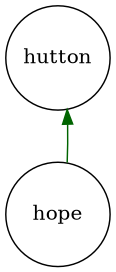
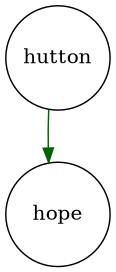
(68, 143) -> (48, 129)
